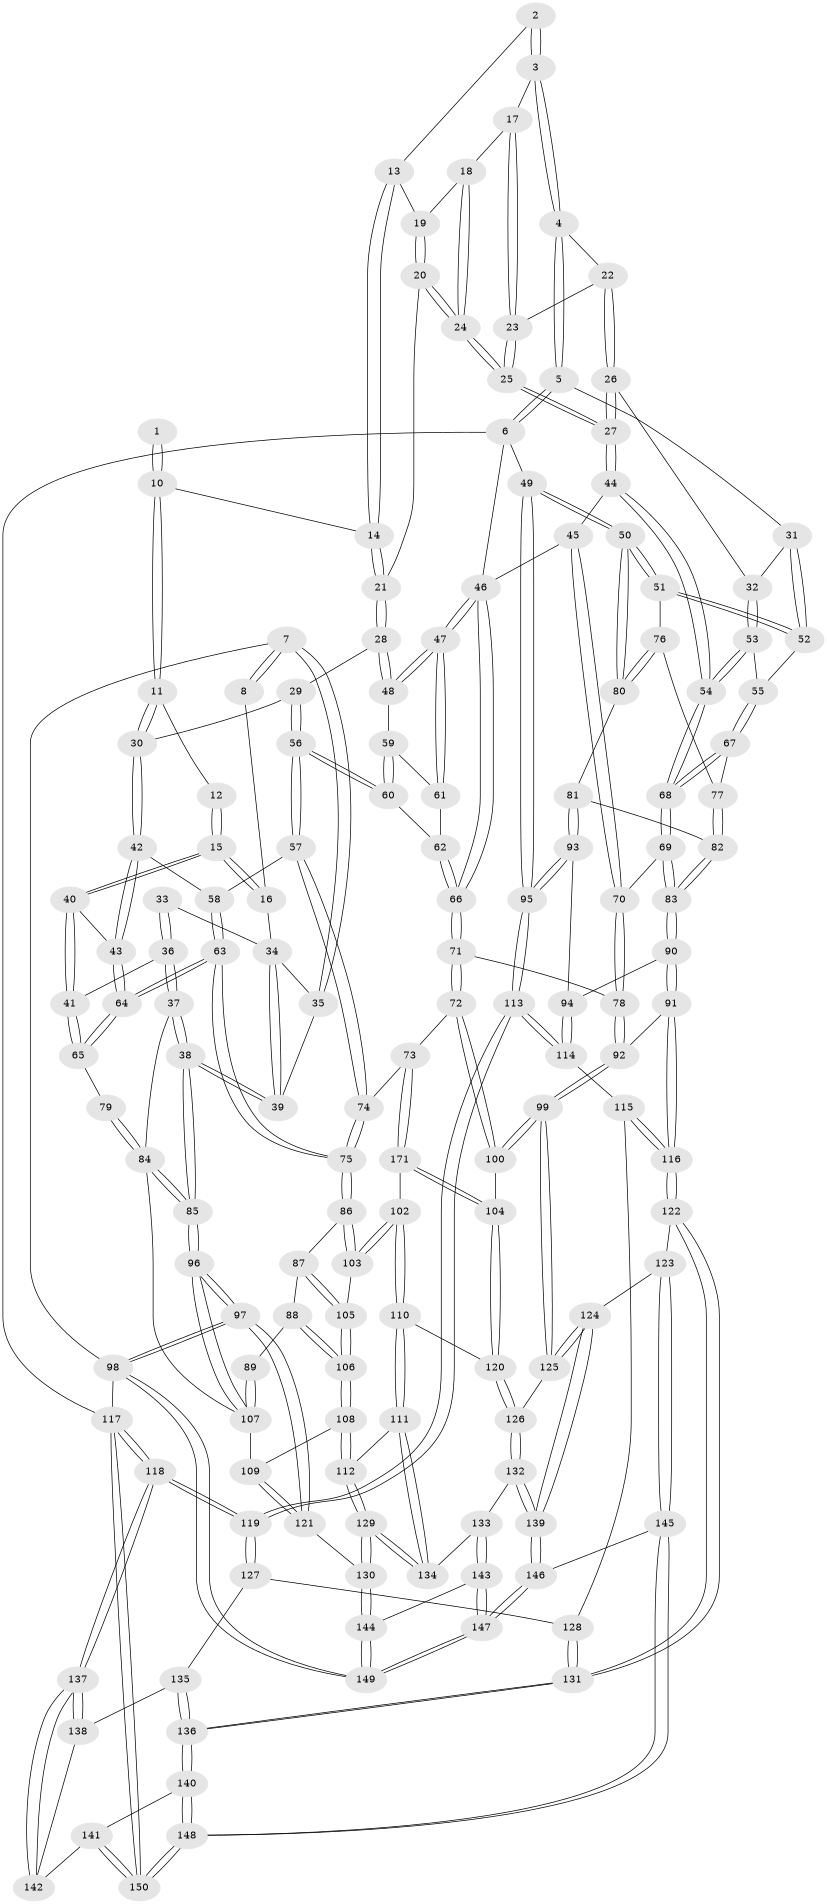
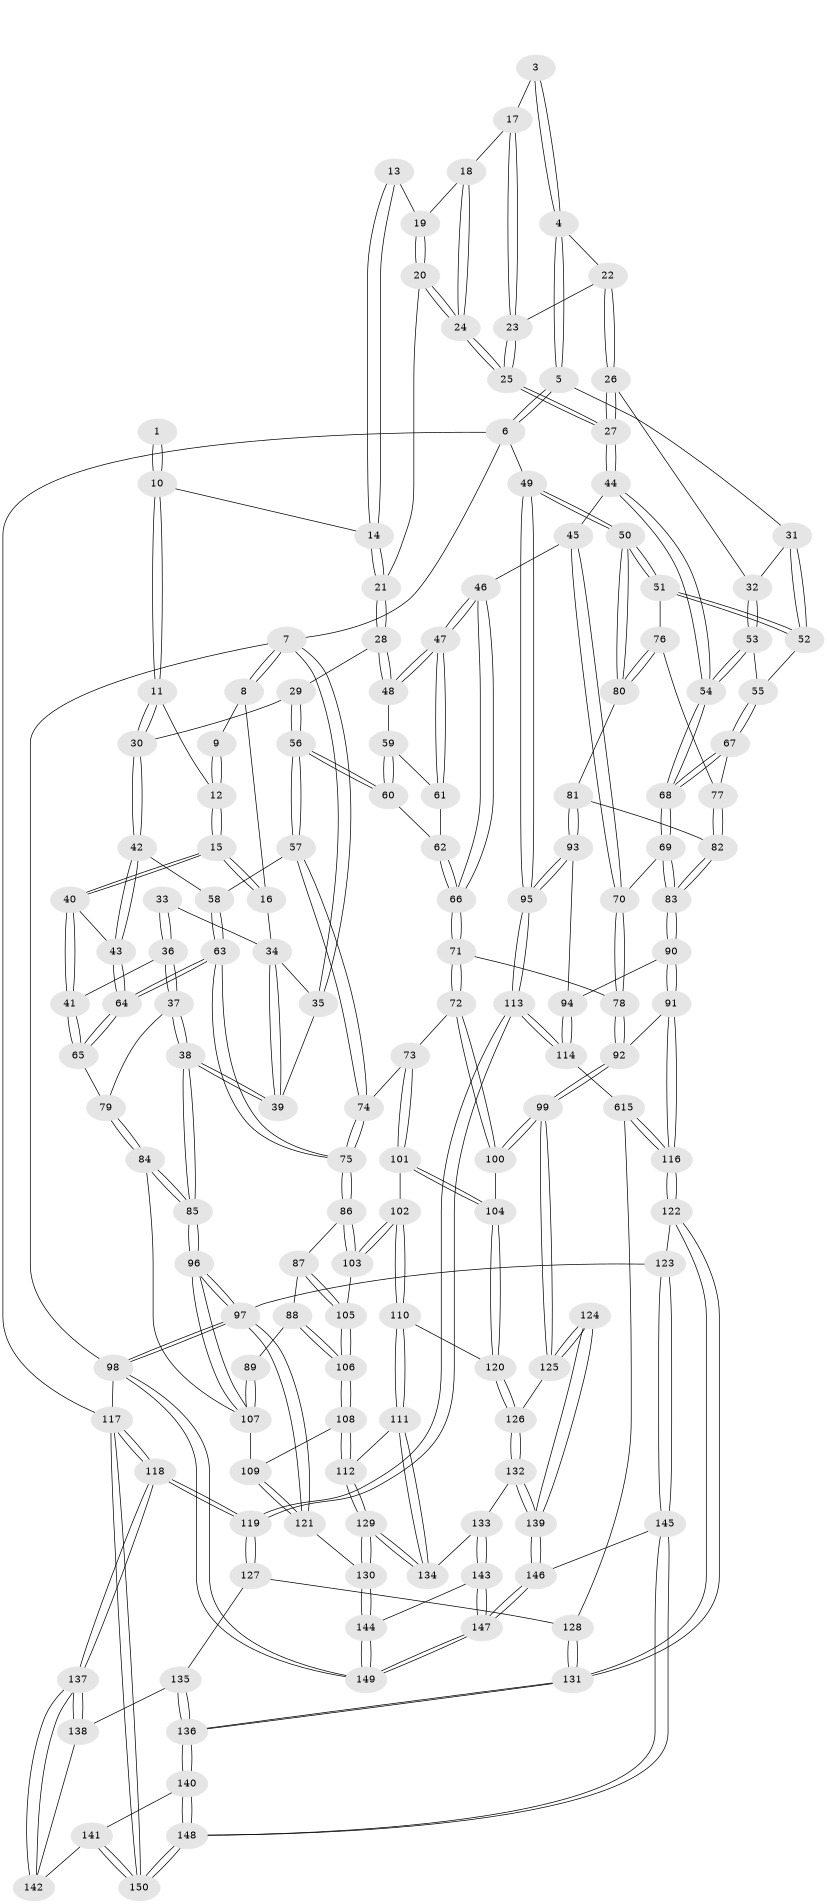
(536, 16) -> none
(493, 510) -> (431, 573)
none -> (217, 744)
(152, 1081) -> (131, 1051)
(624, 1108) -> (624, 1108)
(400, 1160) -> (400, 1160)
(625, 1292) -> (448, 1272)
